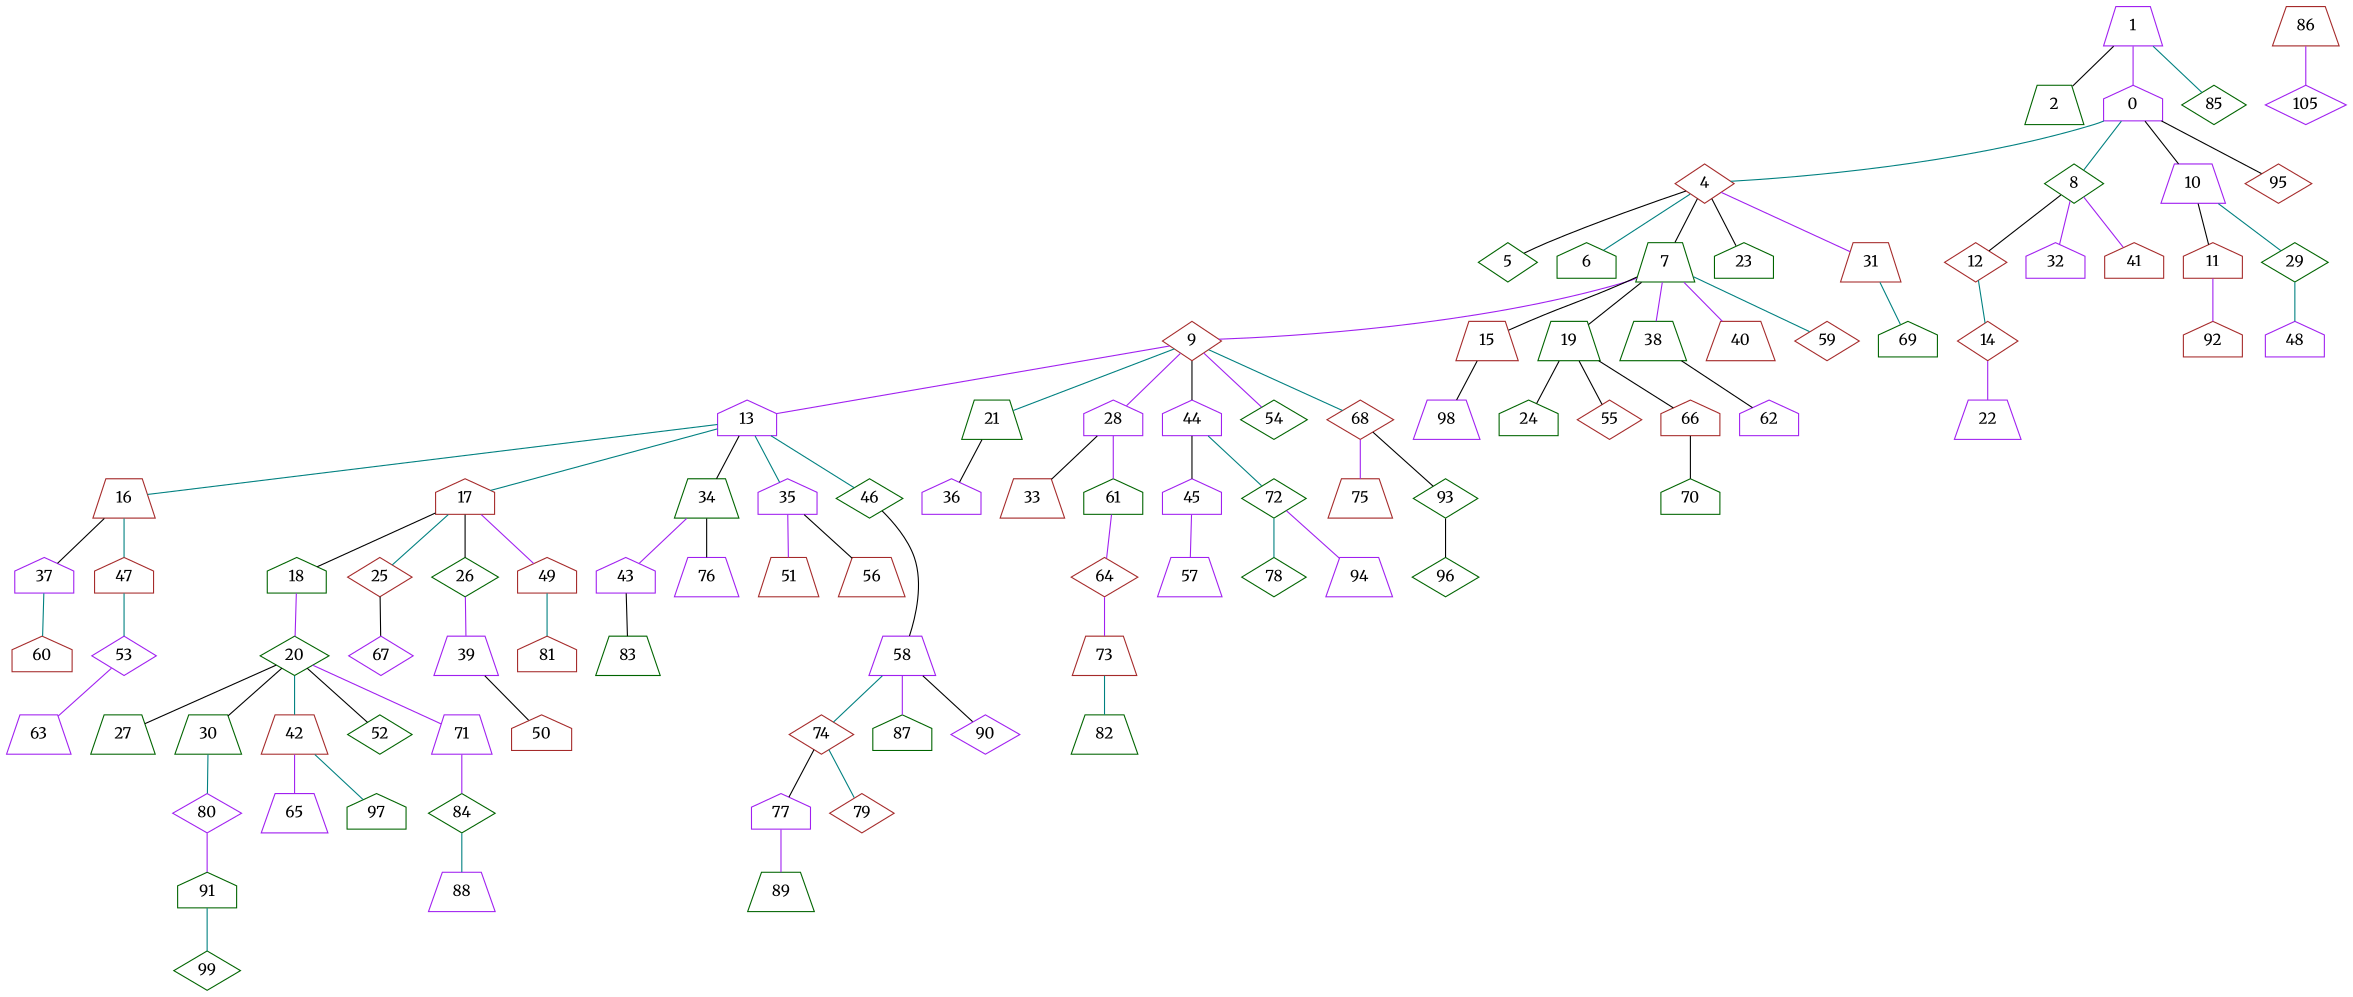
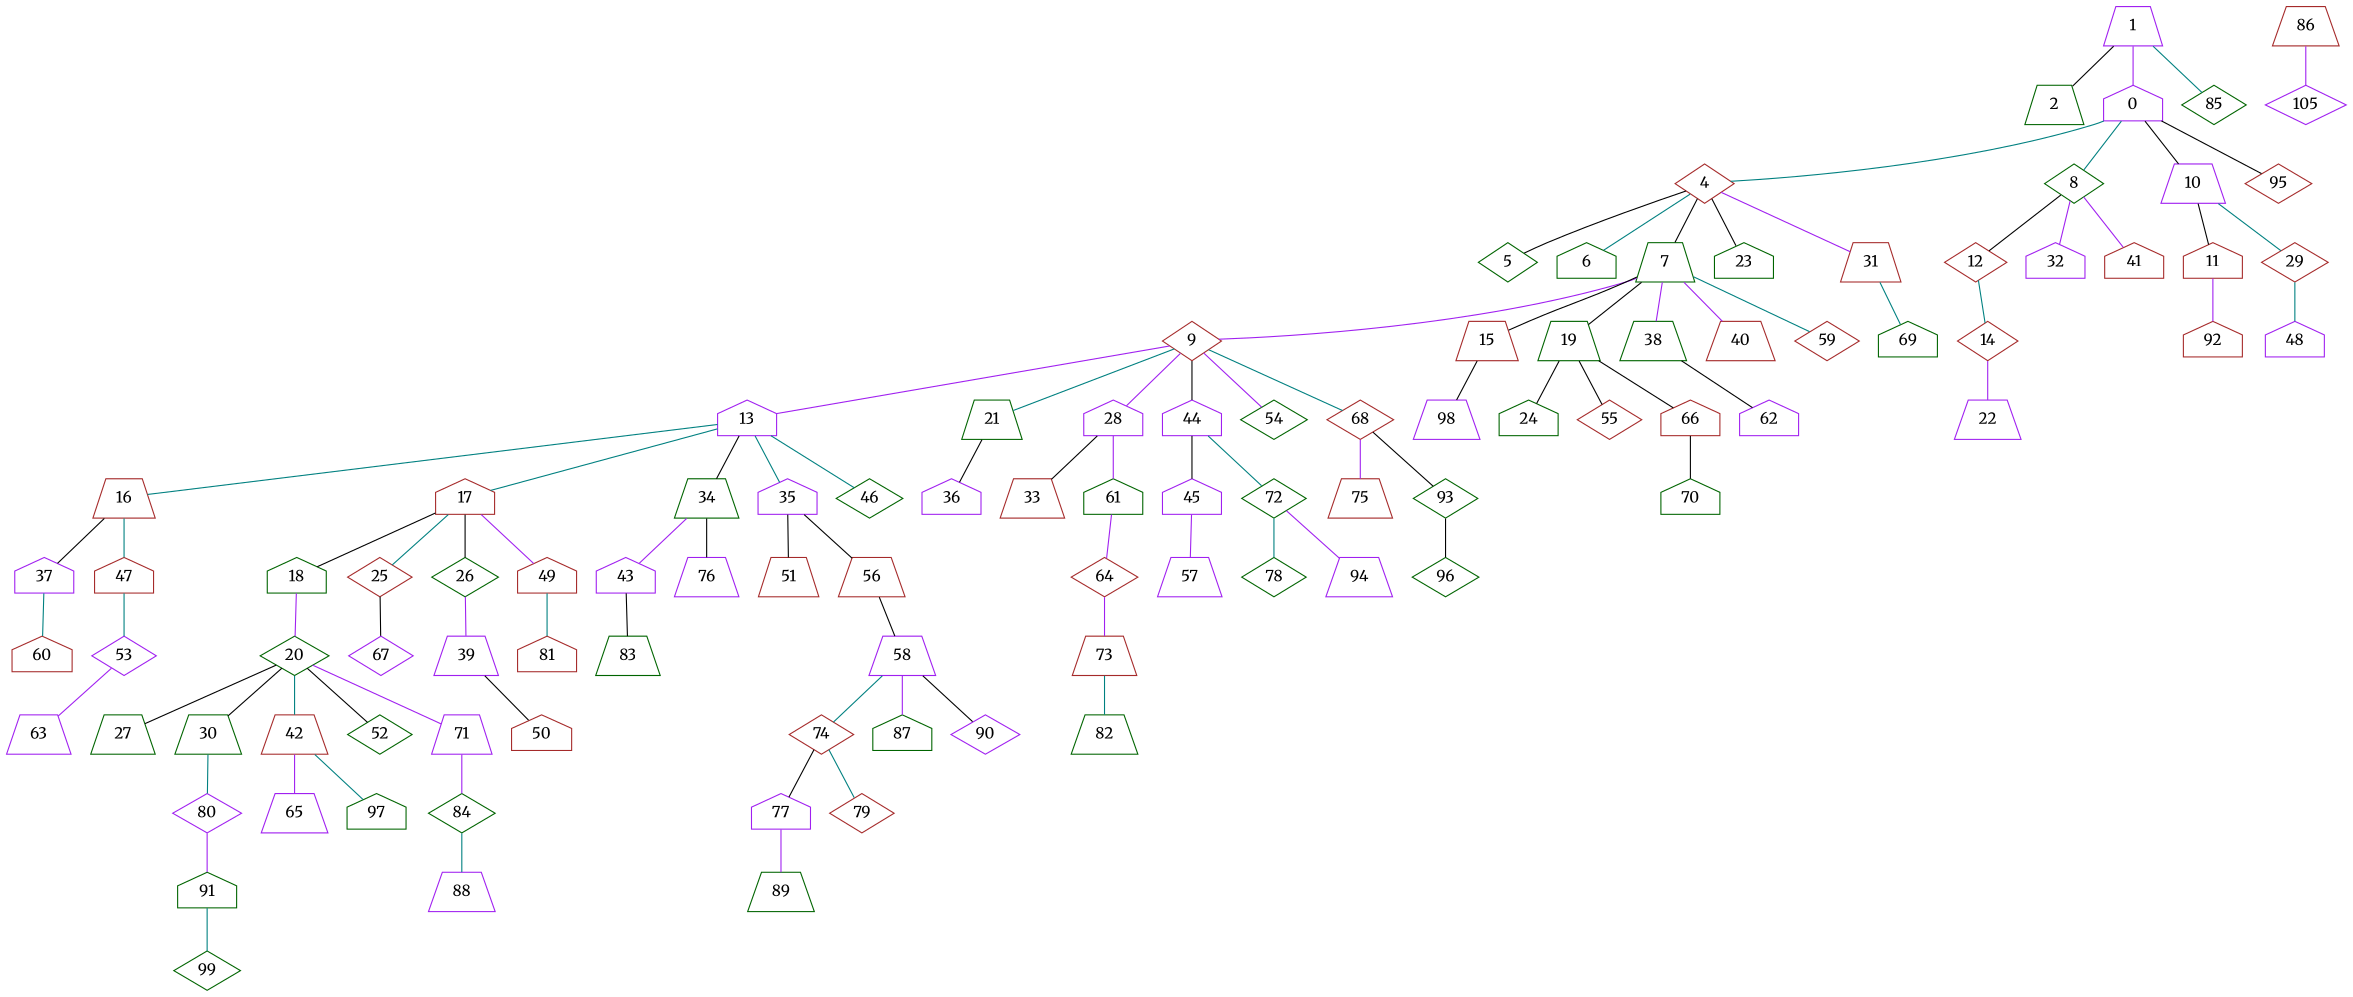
(2295, 262) -> (2295, 262)
(788, 536) -> (788, 536)
(917, 569) -> (887, 617)
